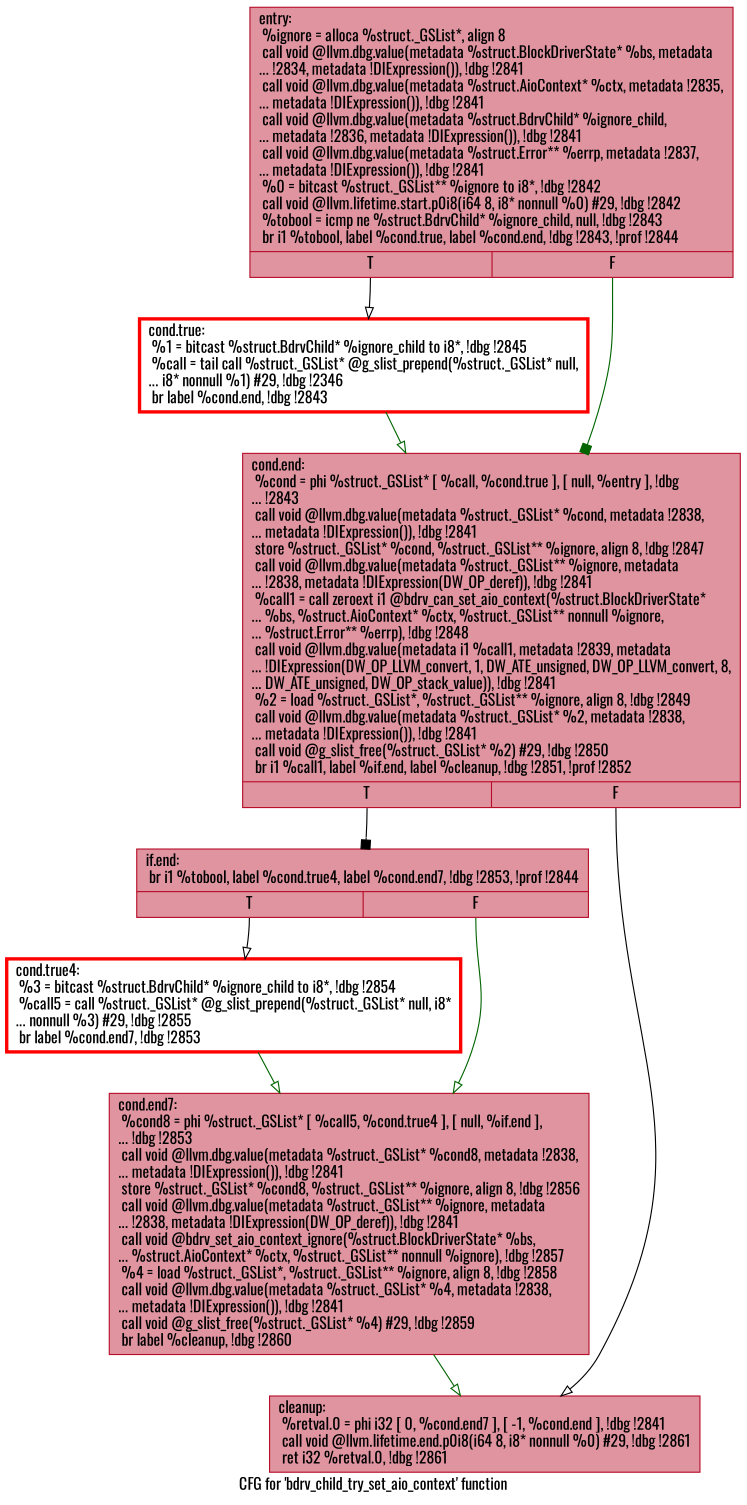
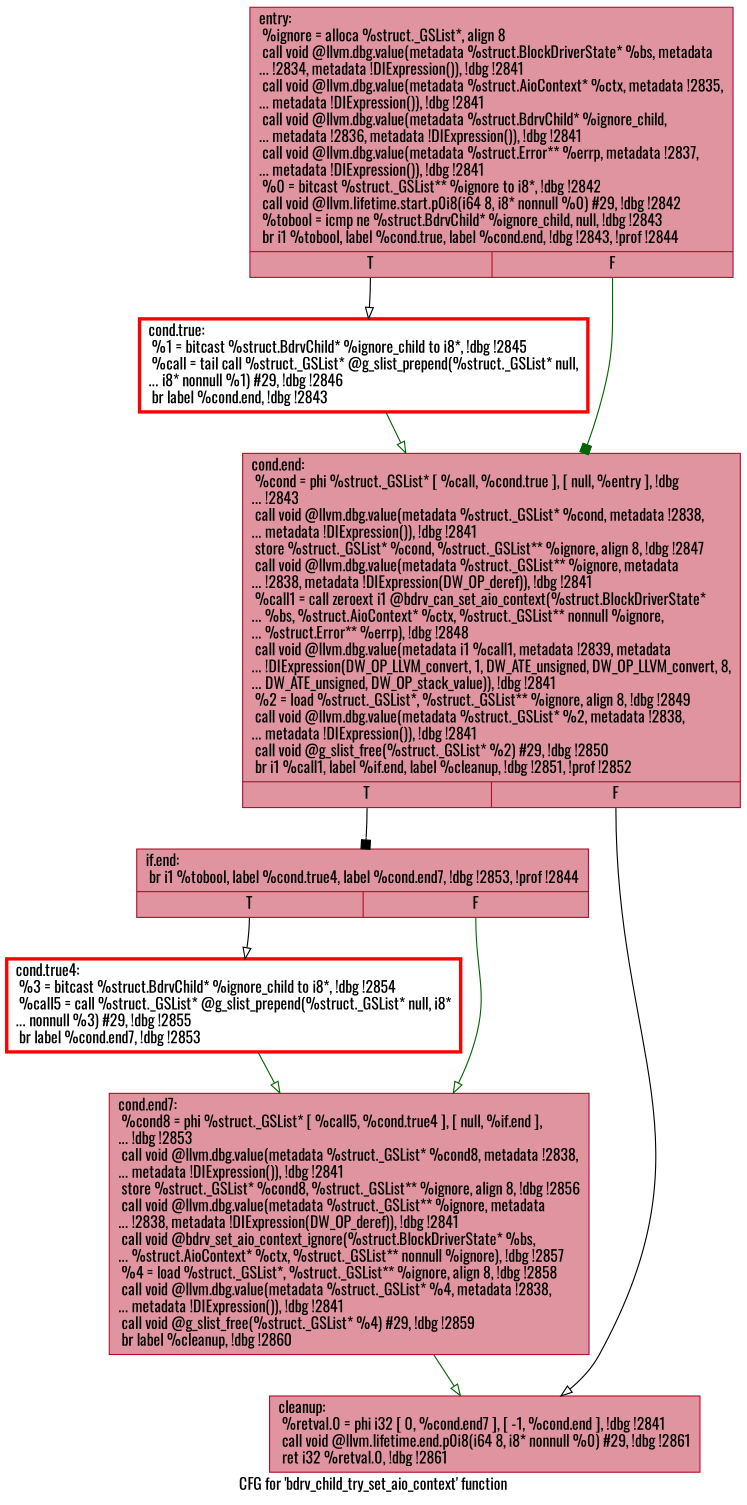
(246, 382) -> (246, 382)
